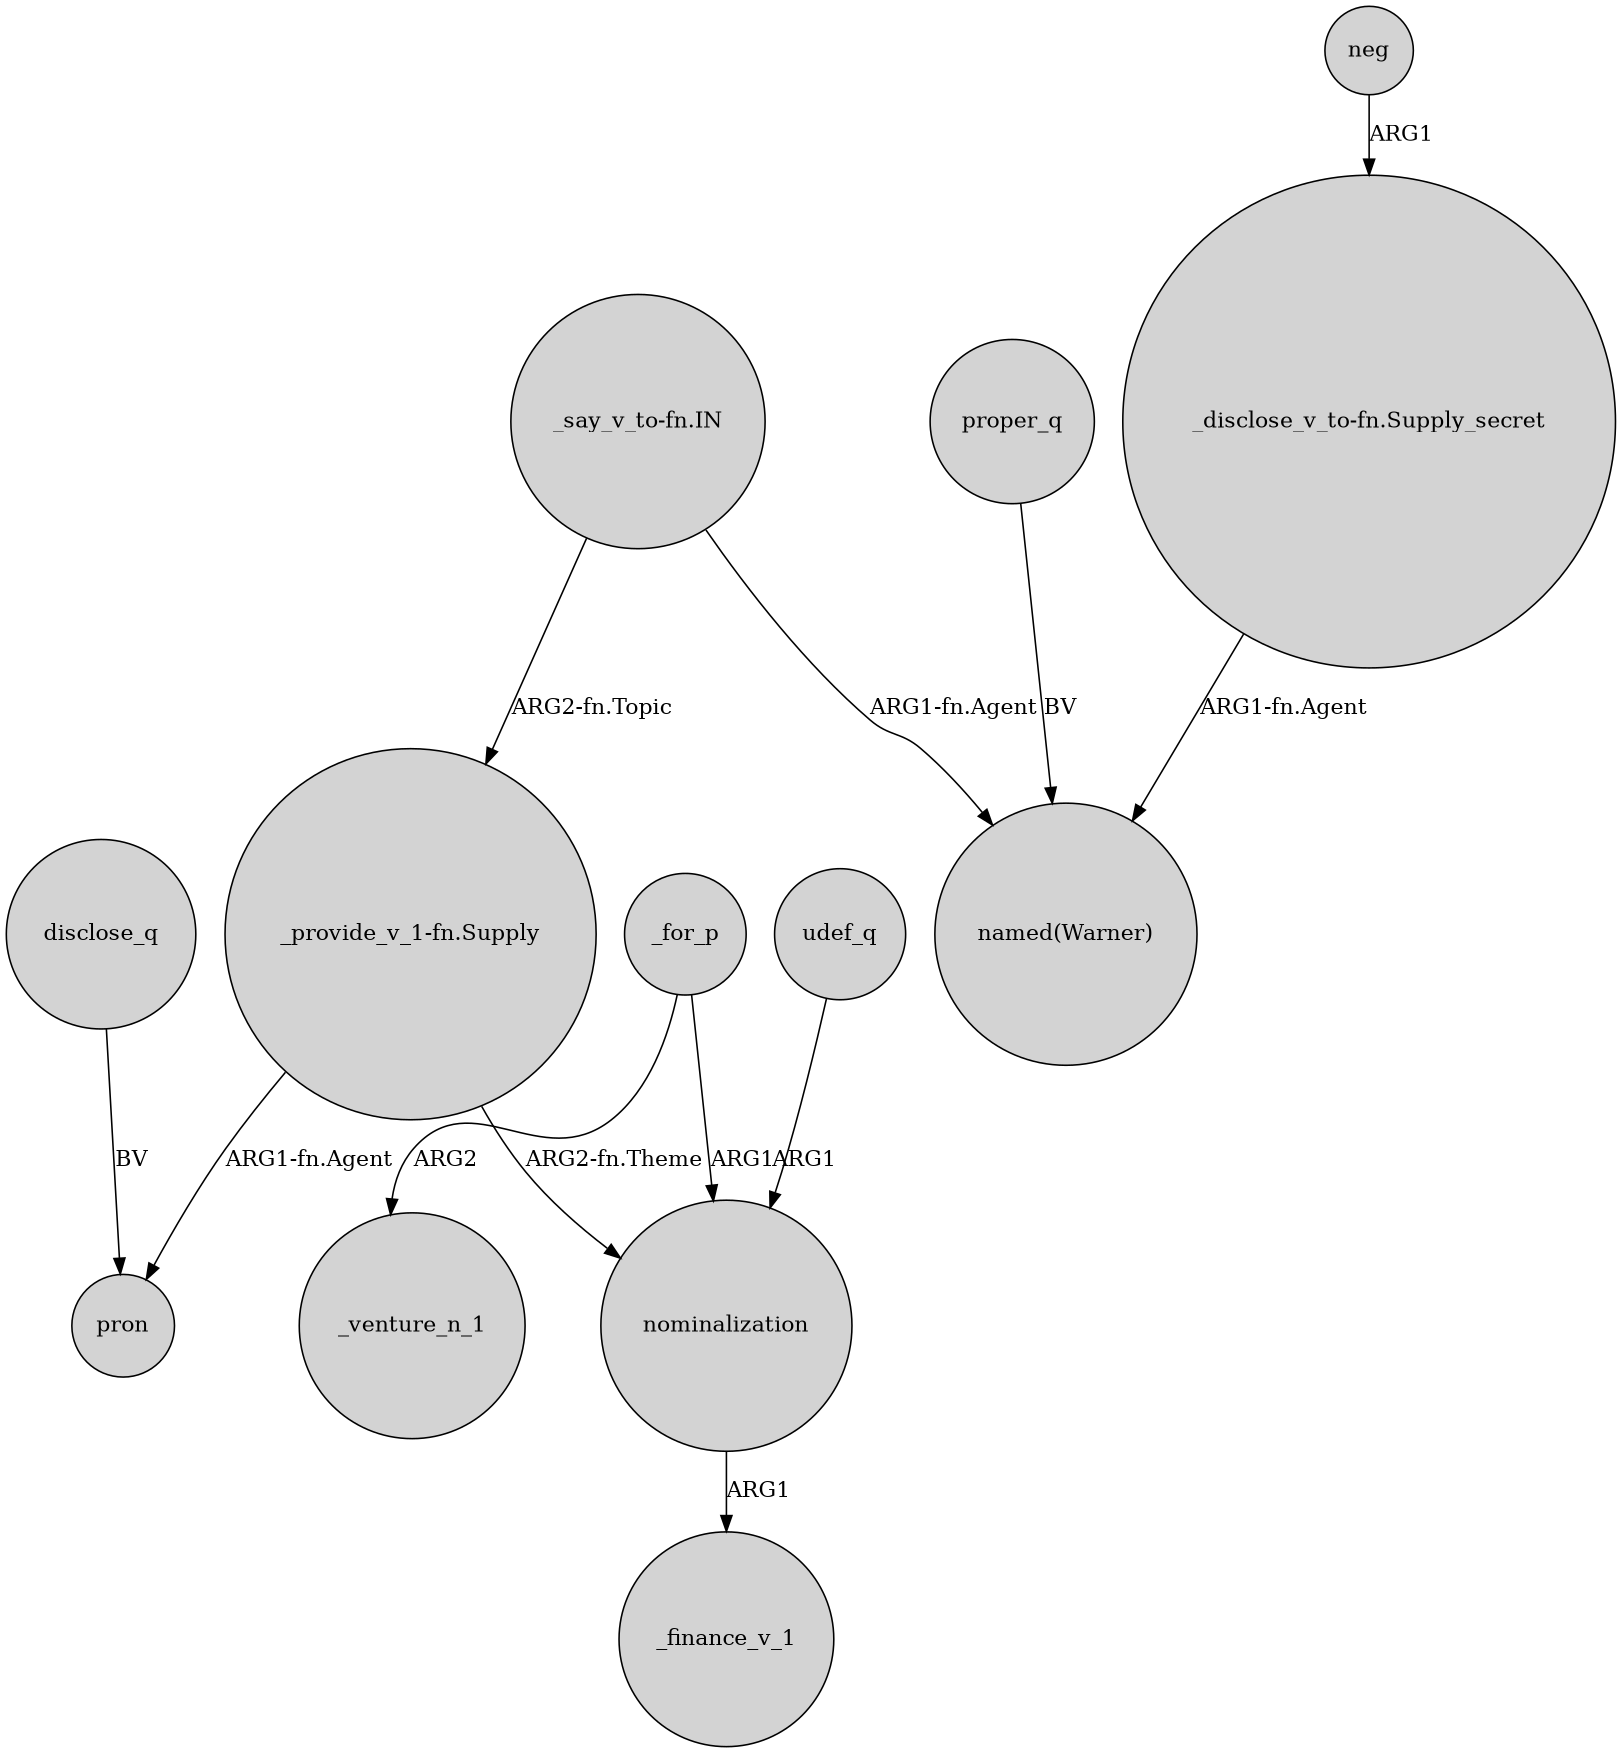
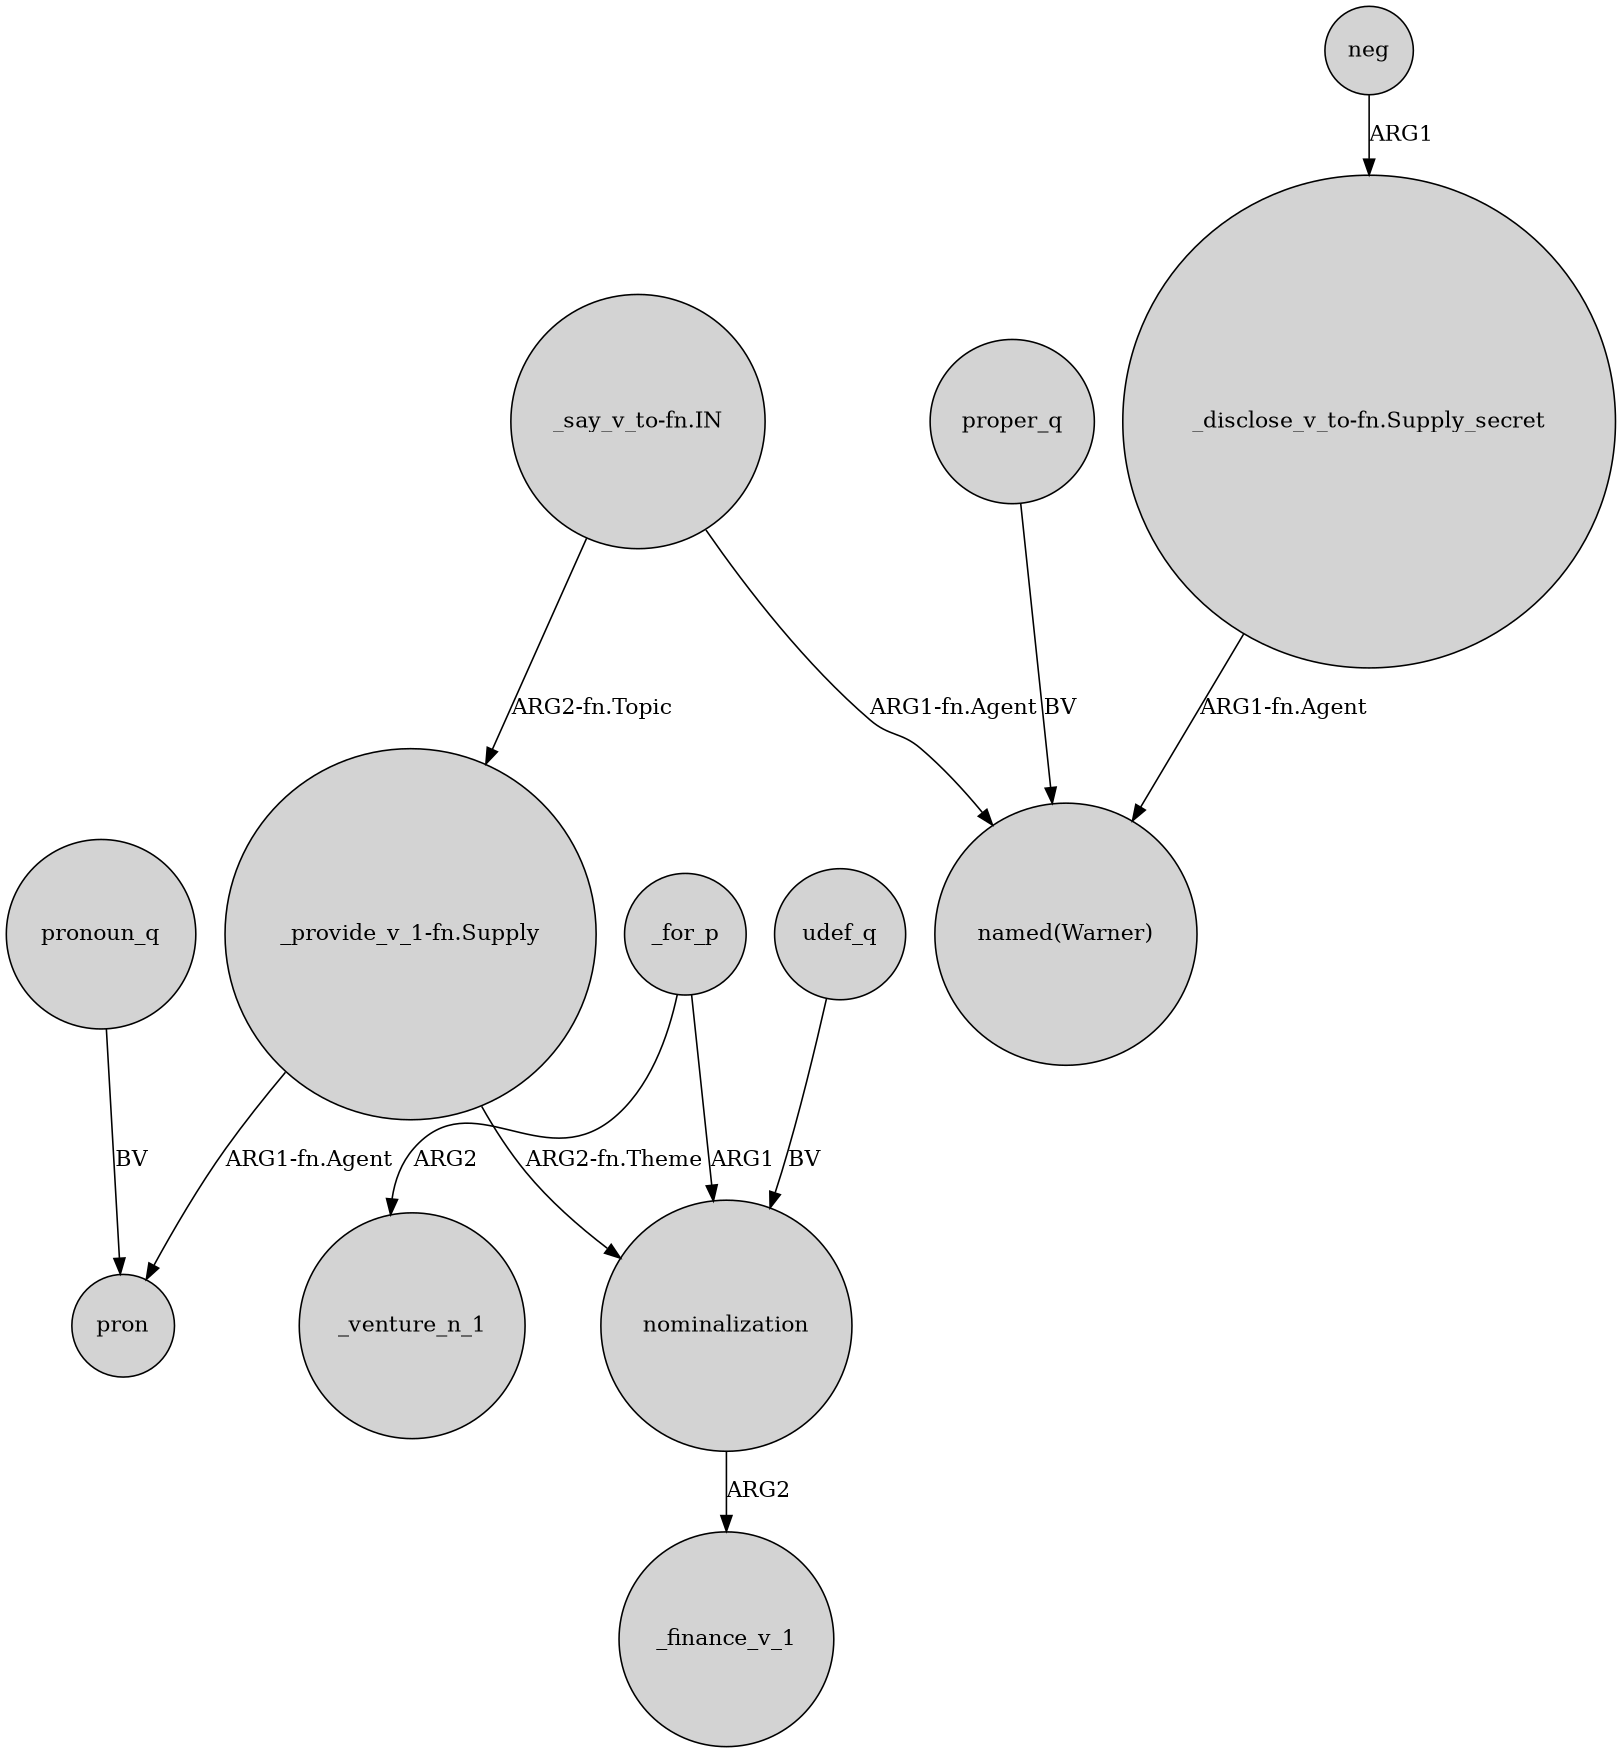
(101, 934) -> (101, 934)
(805, 1160) -> (805, 1160)
(759, 1491) -> (759, 1491)
